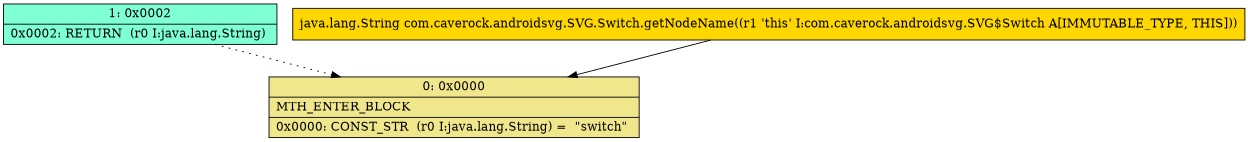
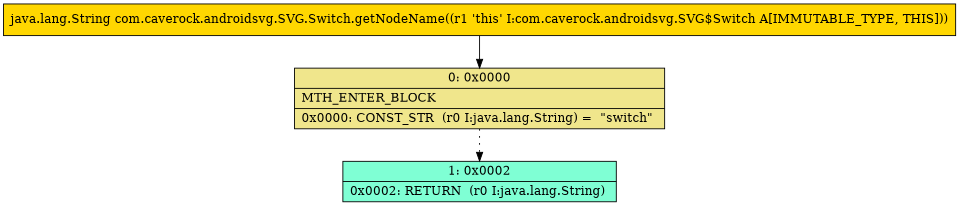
(273, 60) -> (480, 141)
